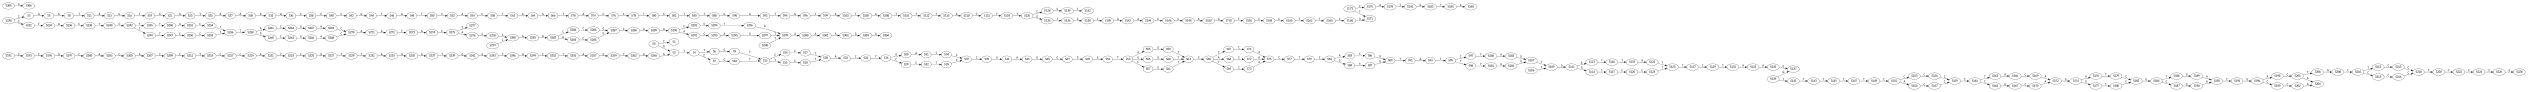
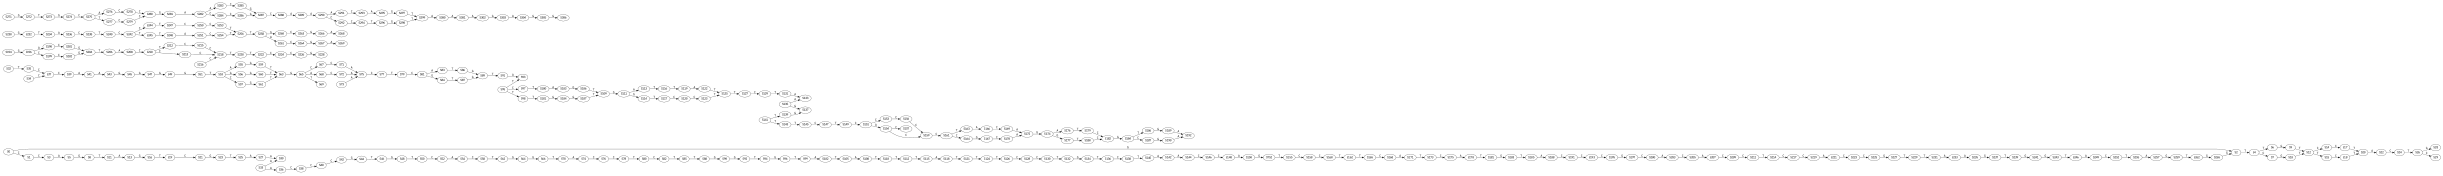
(1359, 13) -> (1419, 157)
(260, 16) -> (270, 164)
(18, 18) -> (38, 157)
none -> (532, 18)
(1036, 18) -> (1077, 159)
none -> (118, 22)
(767, 29) -> (391, 23)
(351, 33) -> none
(926, 55) -> none
(1520, 58) -> (572, 89)
(1439, 61) -> (512, 84)
(915, 65) -> none
(1762, 67) -> (794, 102)
(1238, 69) -> none
(2307, 74) -> (98, 52)
(2387, 77) -> (202, 55)
(1782, 81) -> (774, 118)
(2226, 81) -> none
(1944, 84) -> (904, 137)
none -> (1560, 157)
